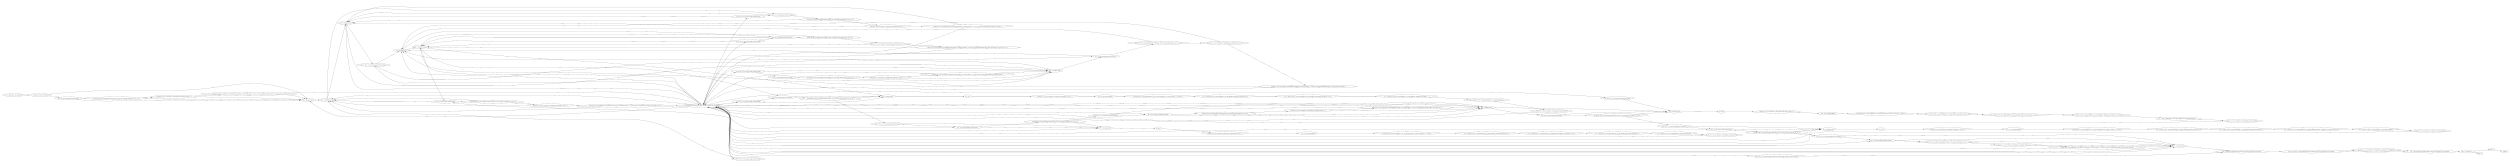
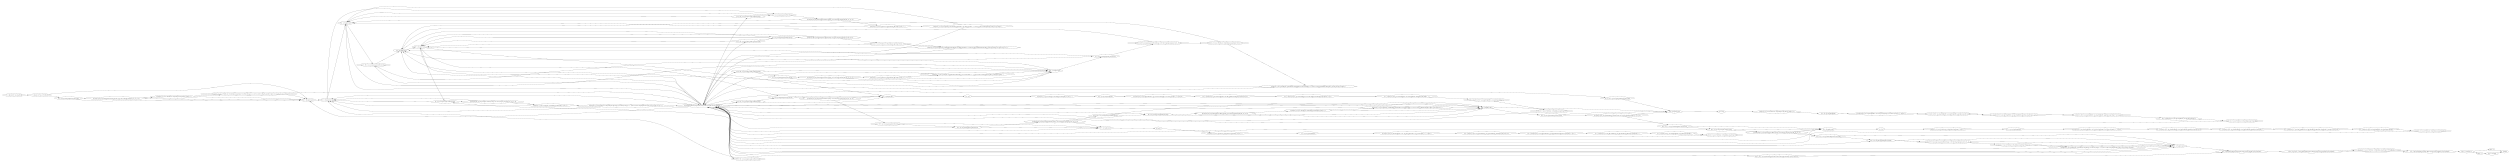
none -> (2492, 154)
